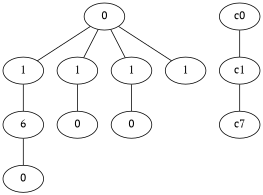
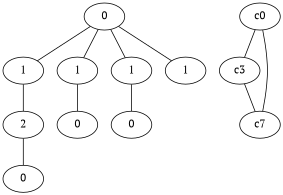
(240, 71) -> (240, 71)
none -> (267, 71)
(23, 125) -> (23, 125)
